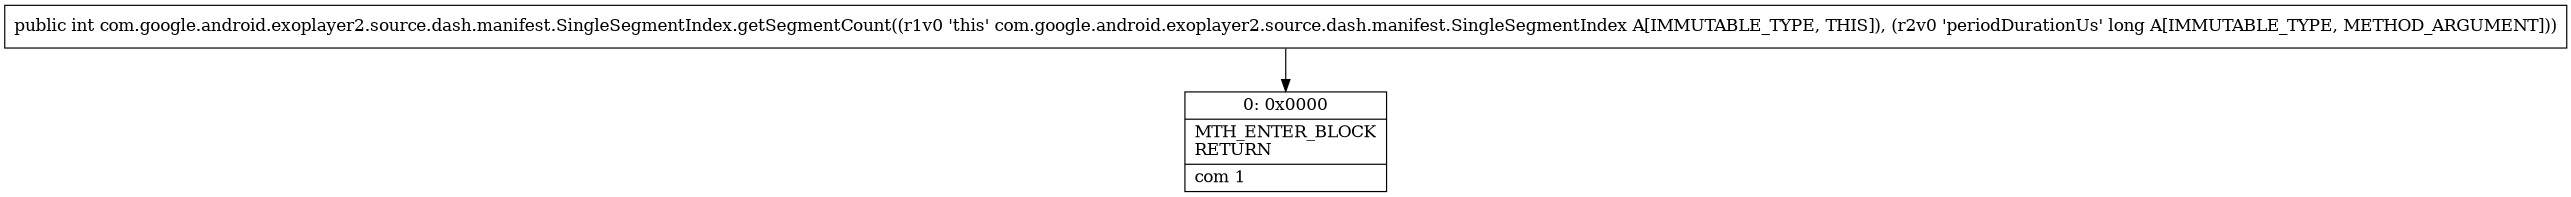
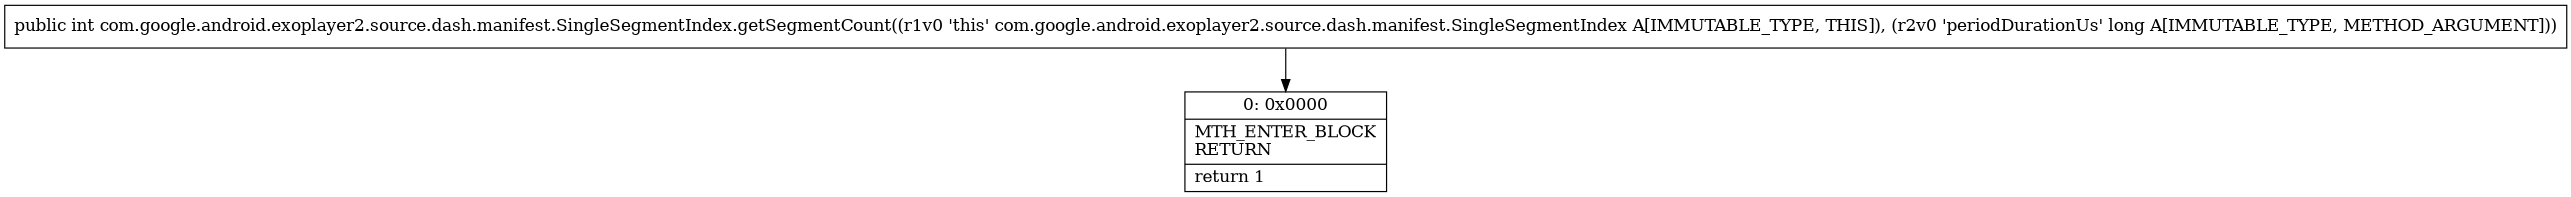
(1220, 177) -> (1230, 177)
